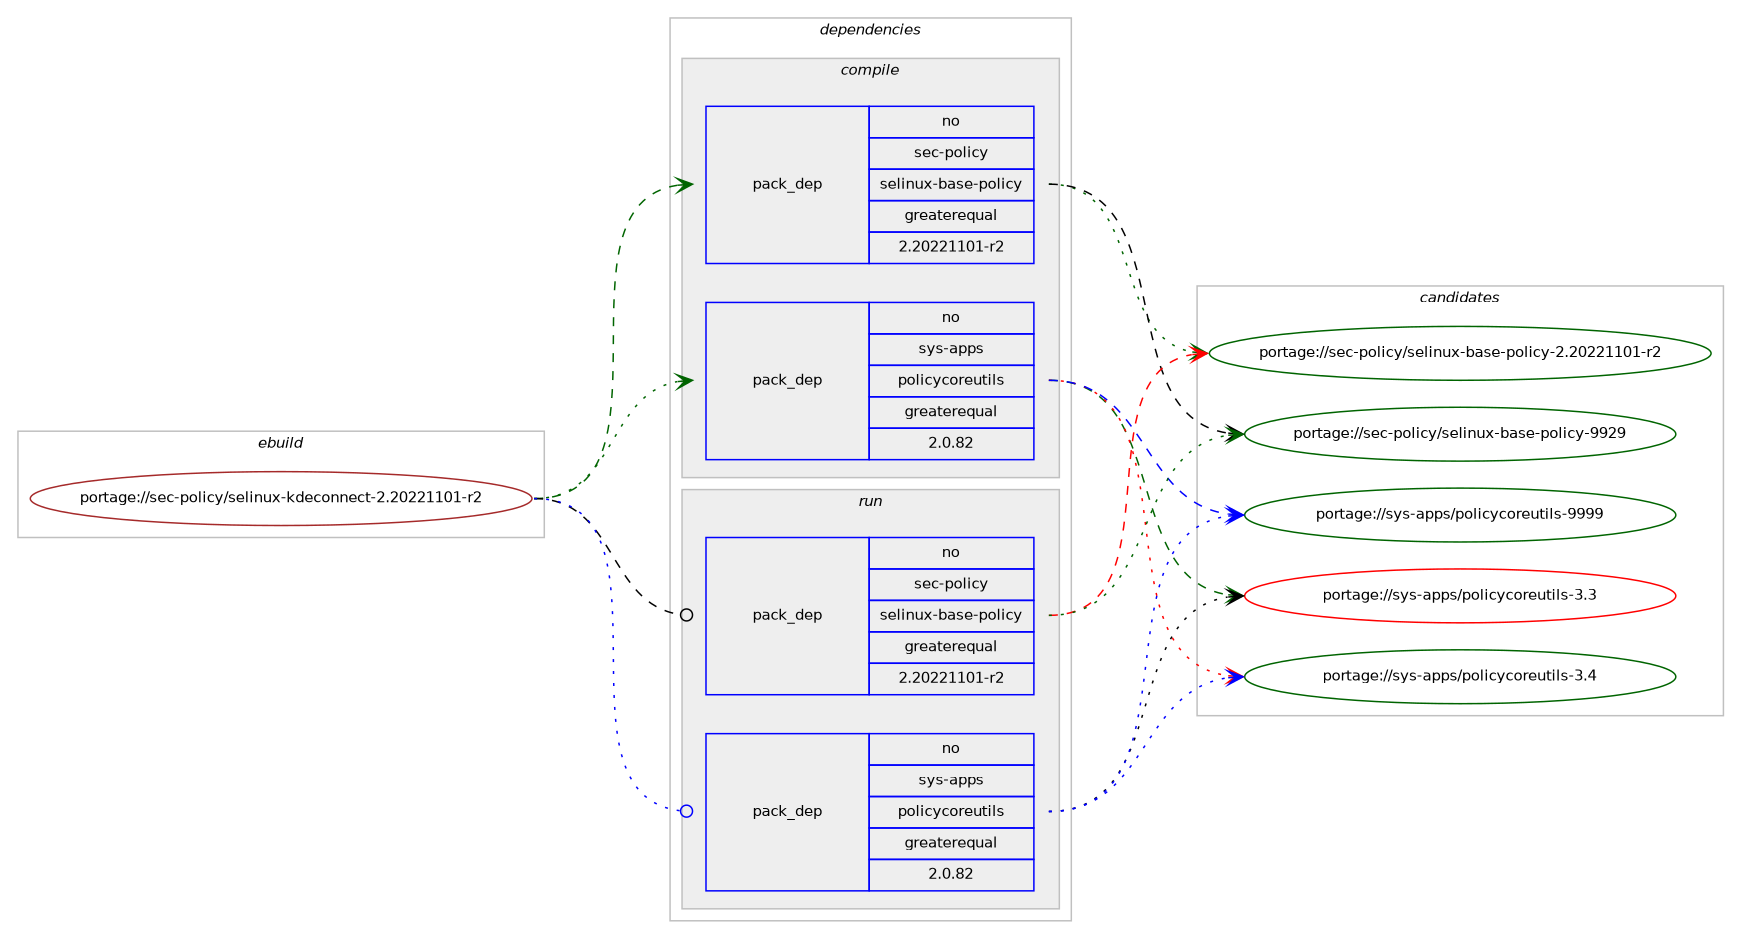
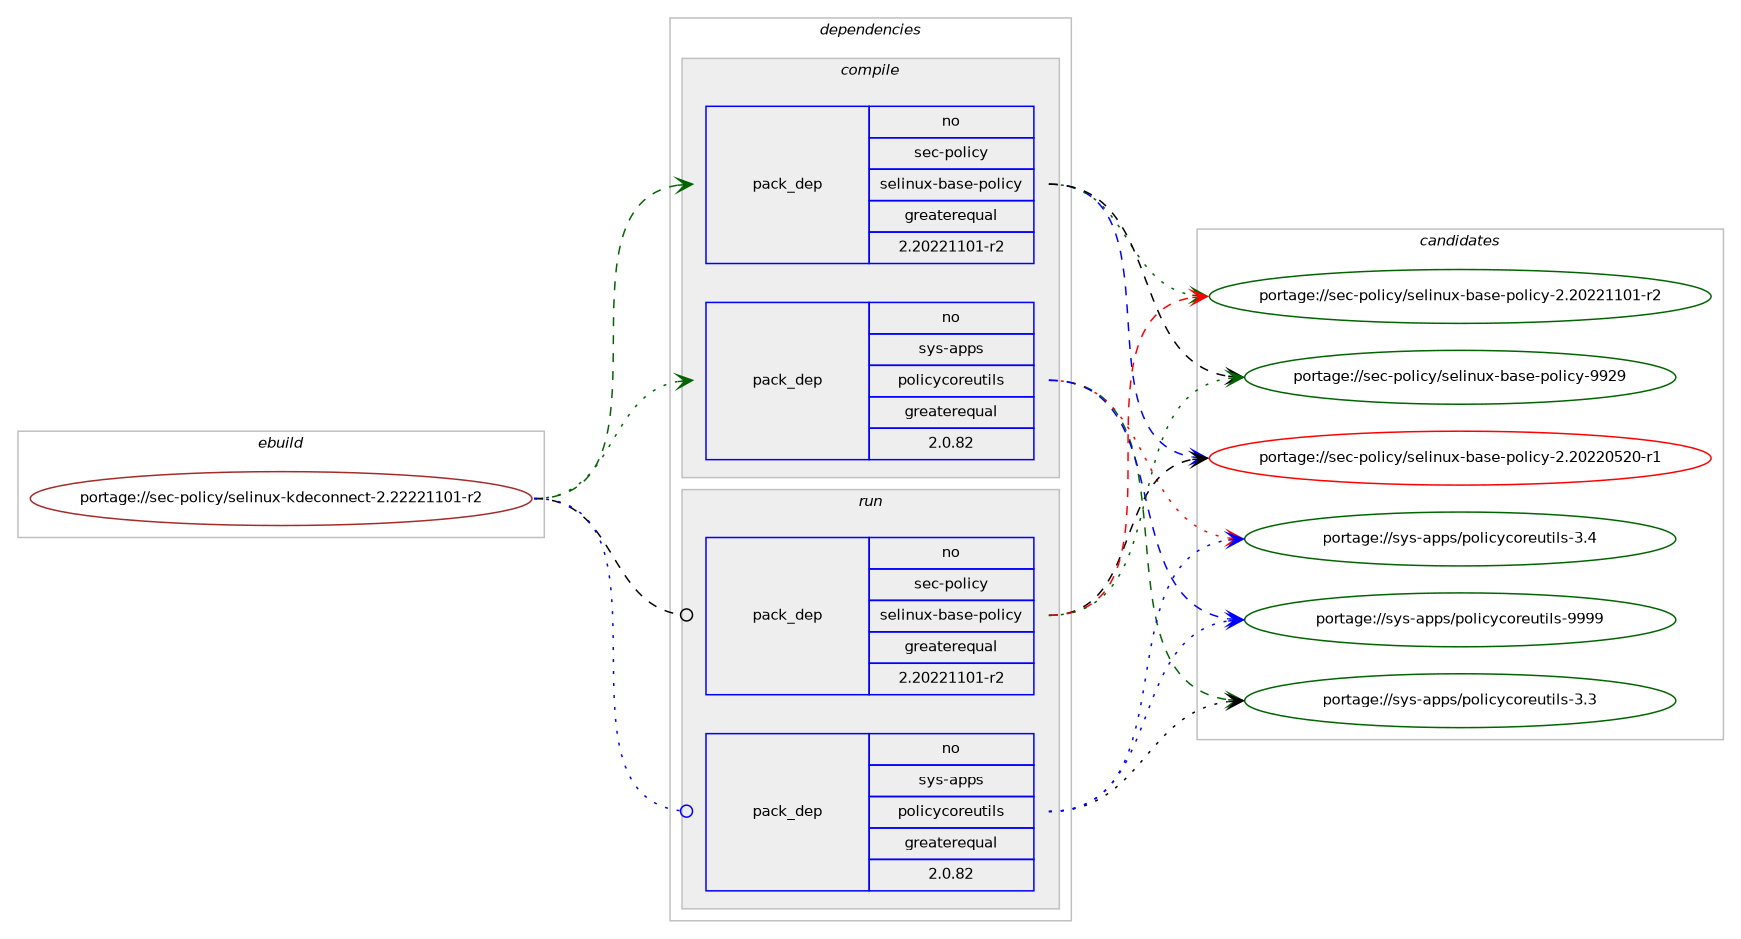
none -> (1460, 458)
(281, 499) -> (281, 499)
(1460, 596) -> (1460, 701)
